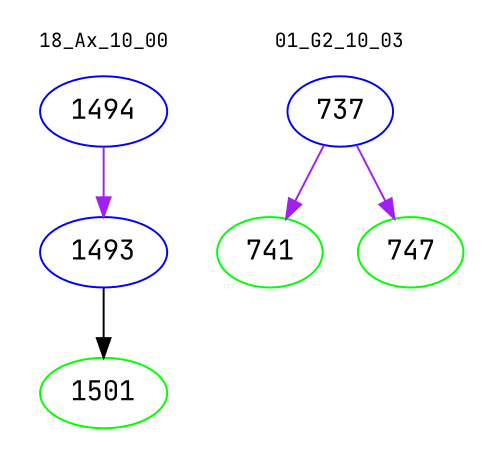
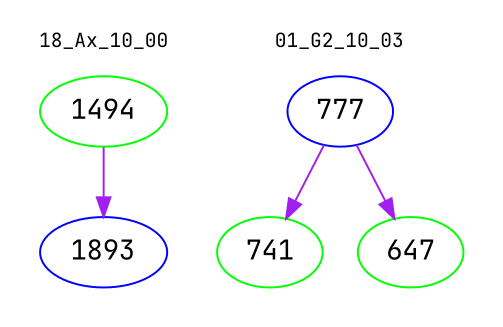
(104, 111) -> (104, 111)
(340, 111) -> (340, 111)
(104, 252) -> (104, 252)
(411, 252) -> (411, 252)
(104, 393) -> none
